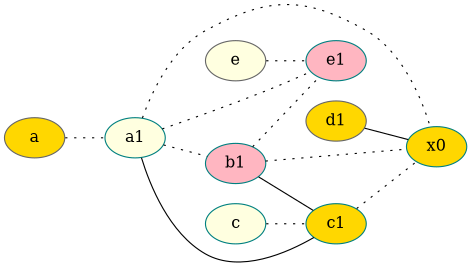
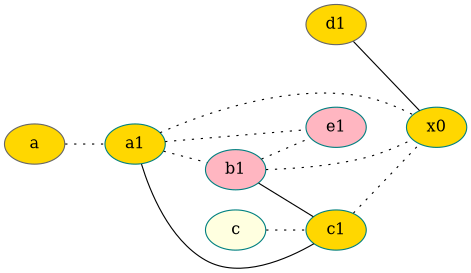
(236, 61) -> none
(135, 138) -> (135, 144)
